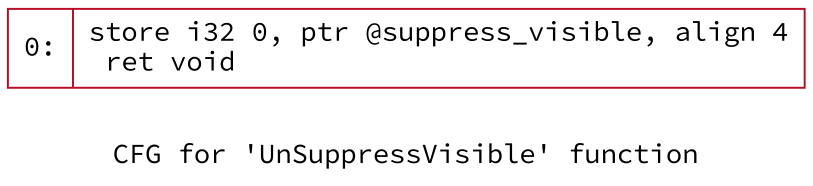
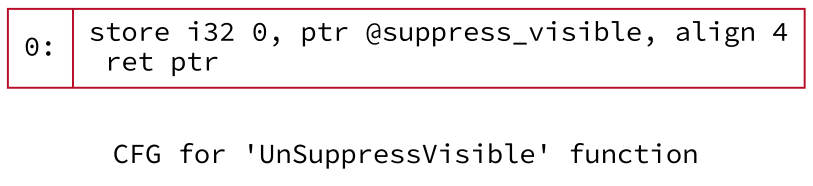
(163, 62) -> (155, 62)
